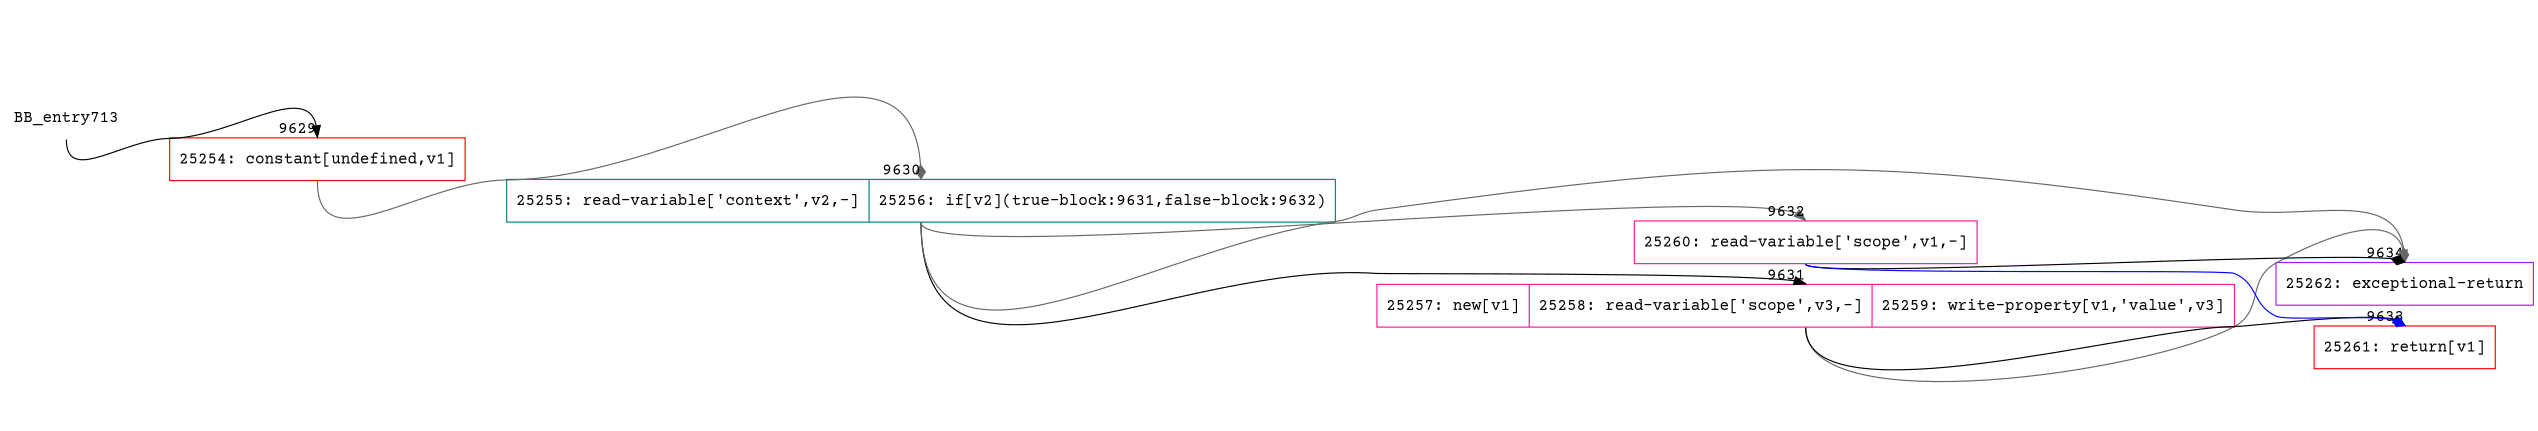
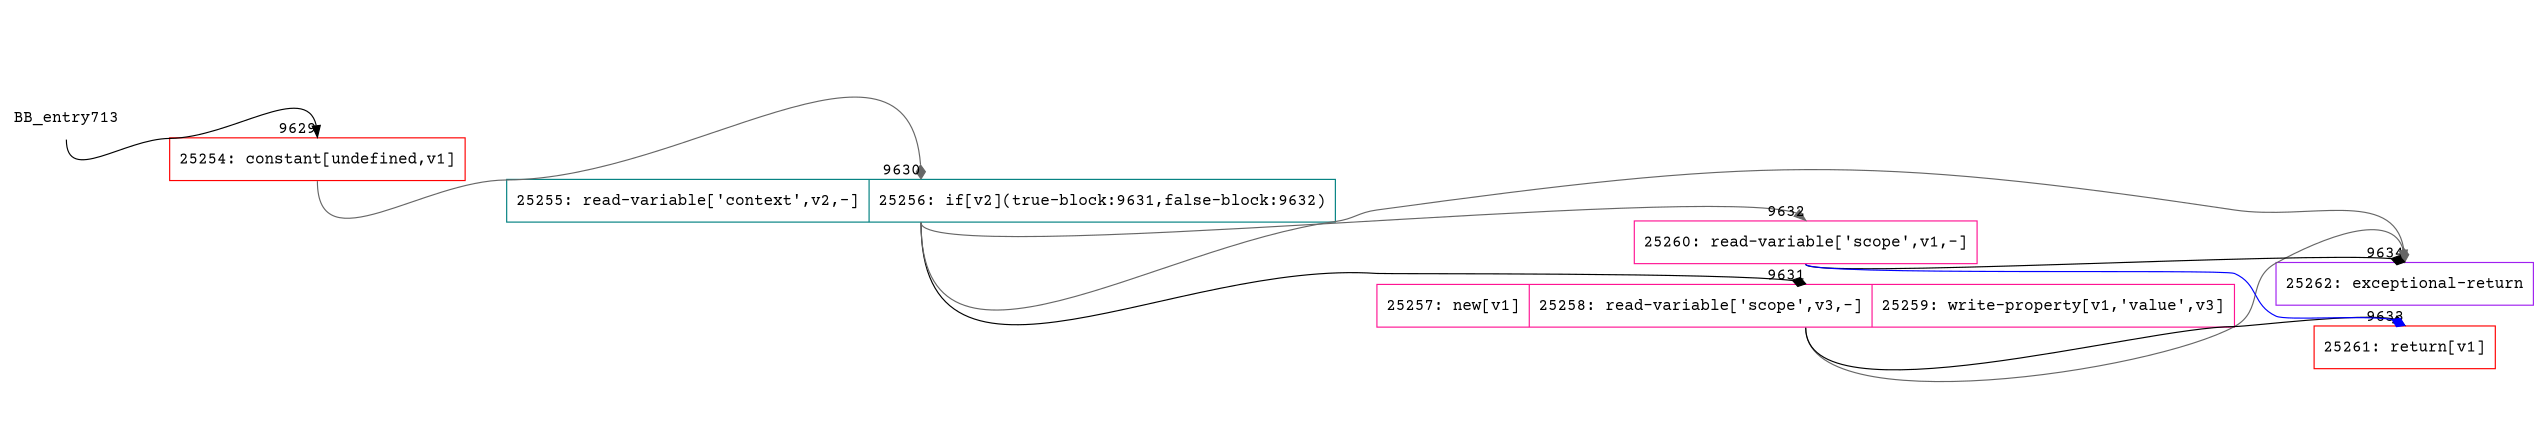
(1323, 275) -> (1323, 275)
